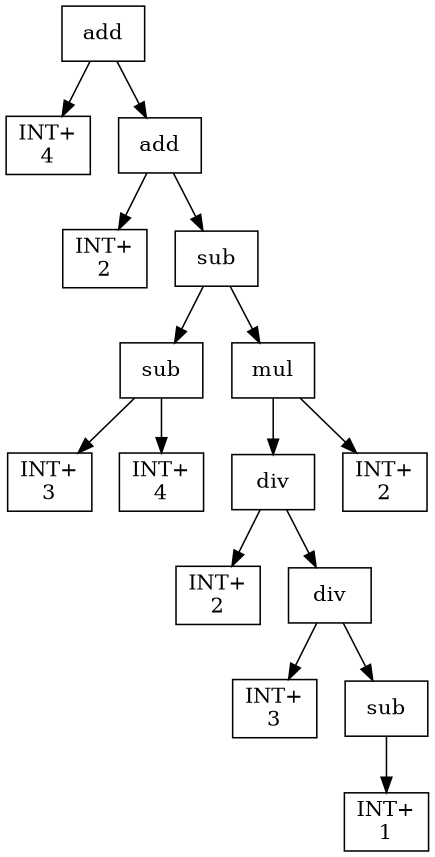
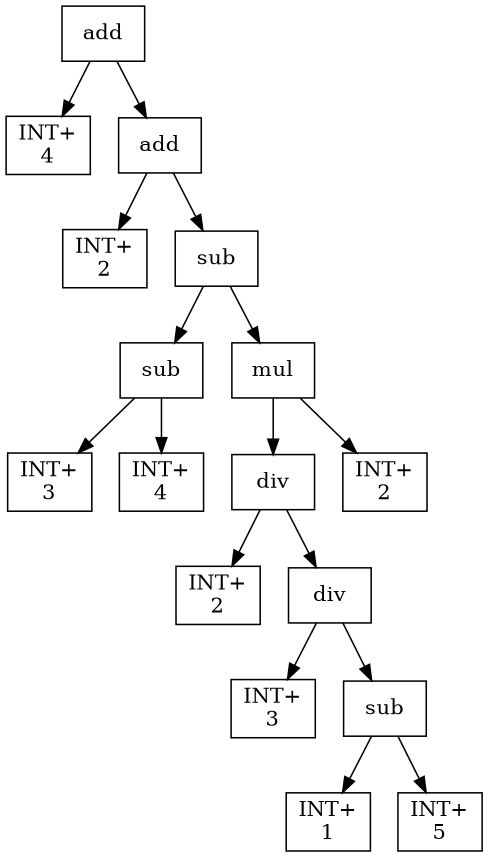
none -> (440, 822)
